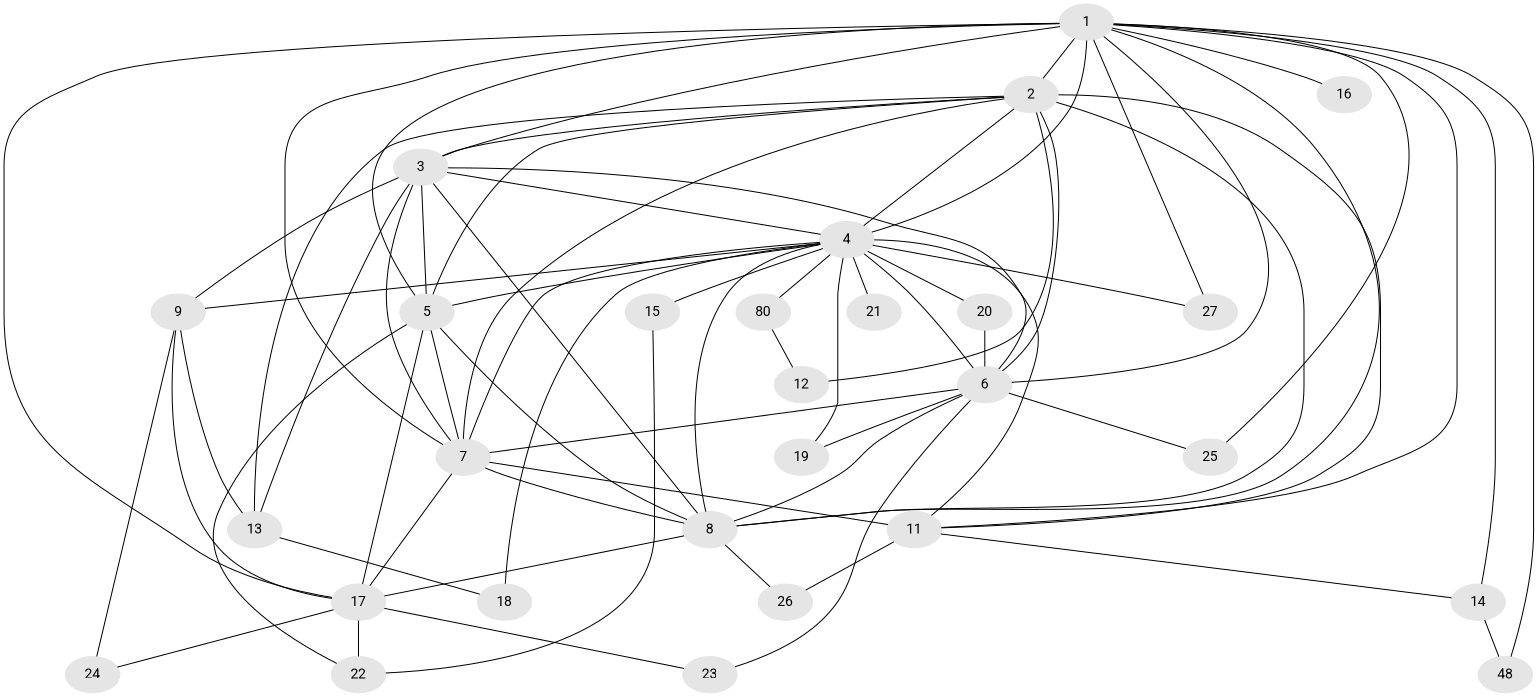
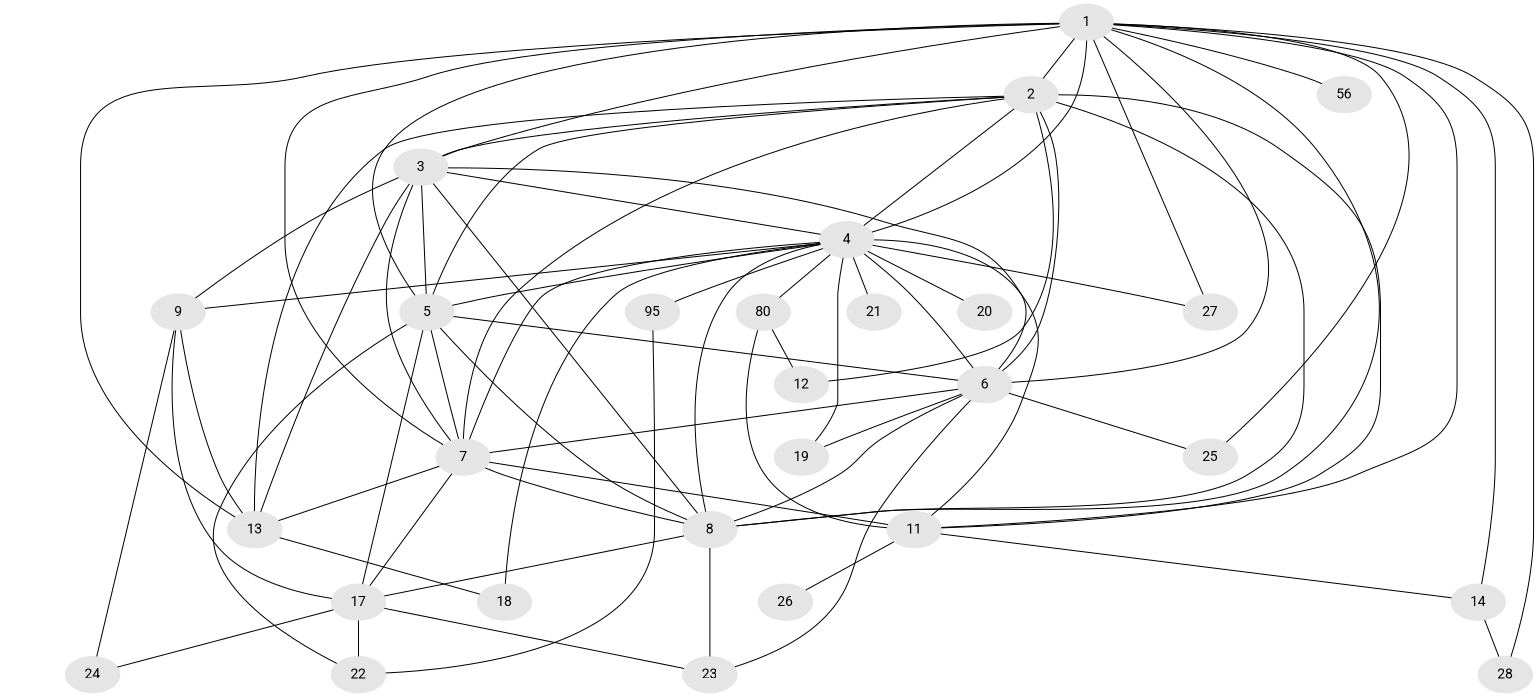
(200, 58) -> (341, 70)
(1344, 95) -> (1344, 95)
(652, 312) -> (652, 312)
(985, 344) -> (693, 347)
none -> (762, 469)
none -> (359, 493)
(748, 566) -> (710, 602)
(1505, 675) -> (1505, 675)
